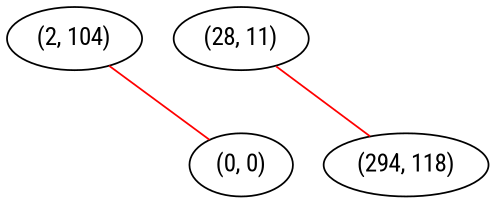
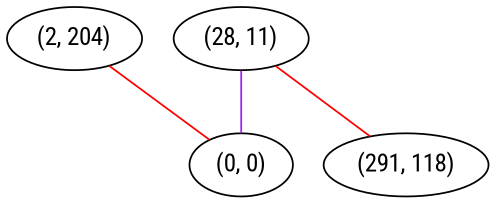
(75, 39) -> (75, 39)
none -> (241, 102)
(406, 165) -> (406, 165)
